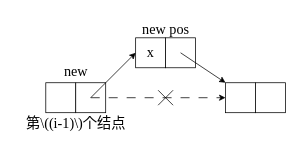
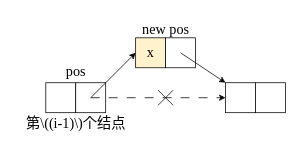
(150, 53) -> (150, 53)
(76, 72) -> (76, 72)
